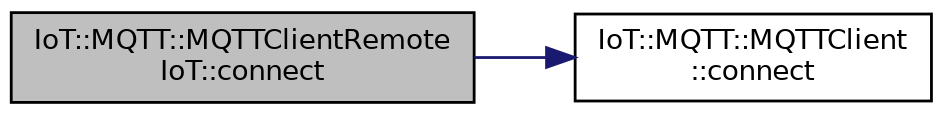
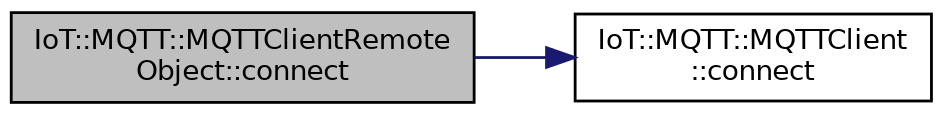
(243, 58) -> (243, 58)
